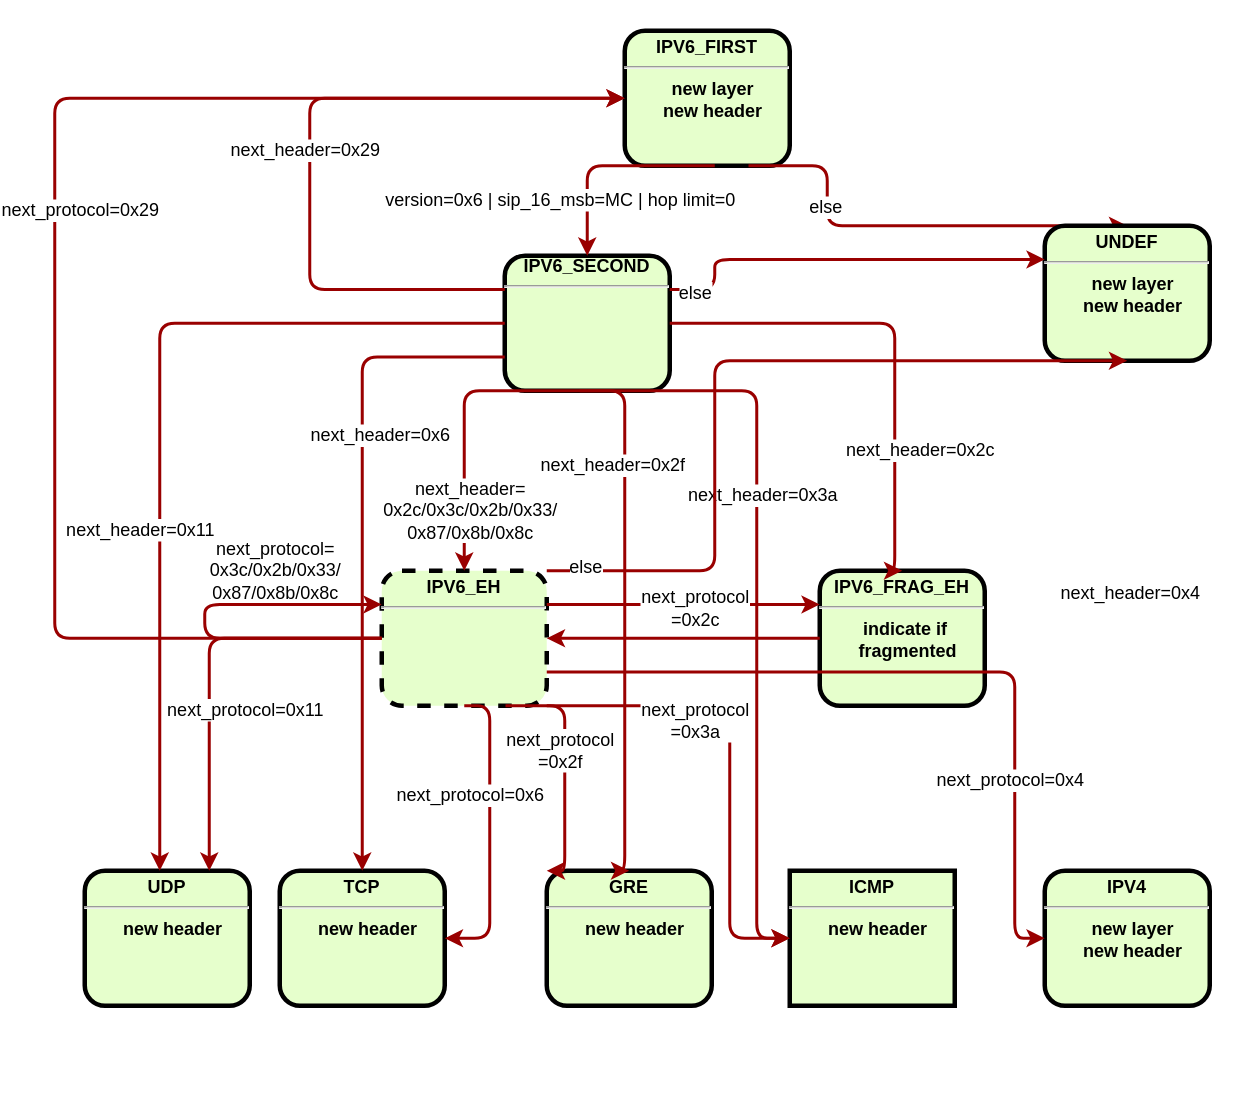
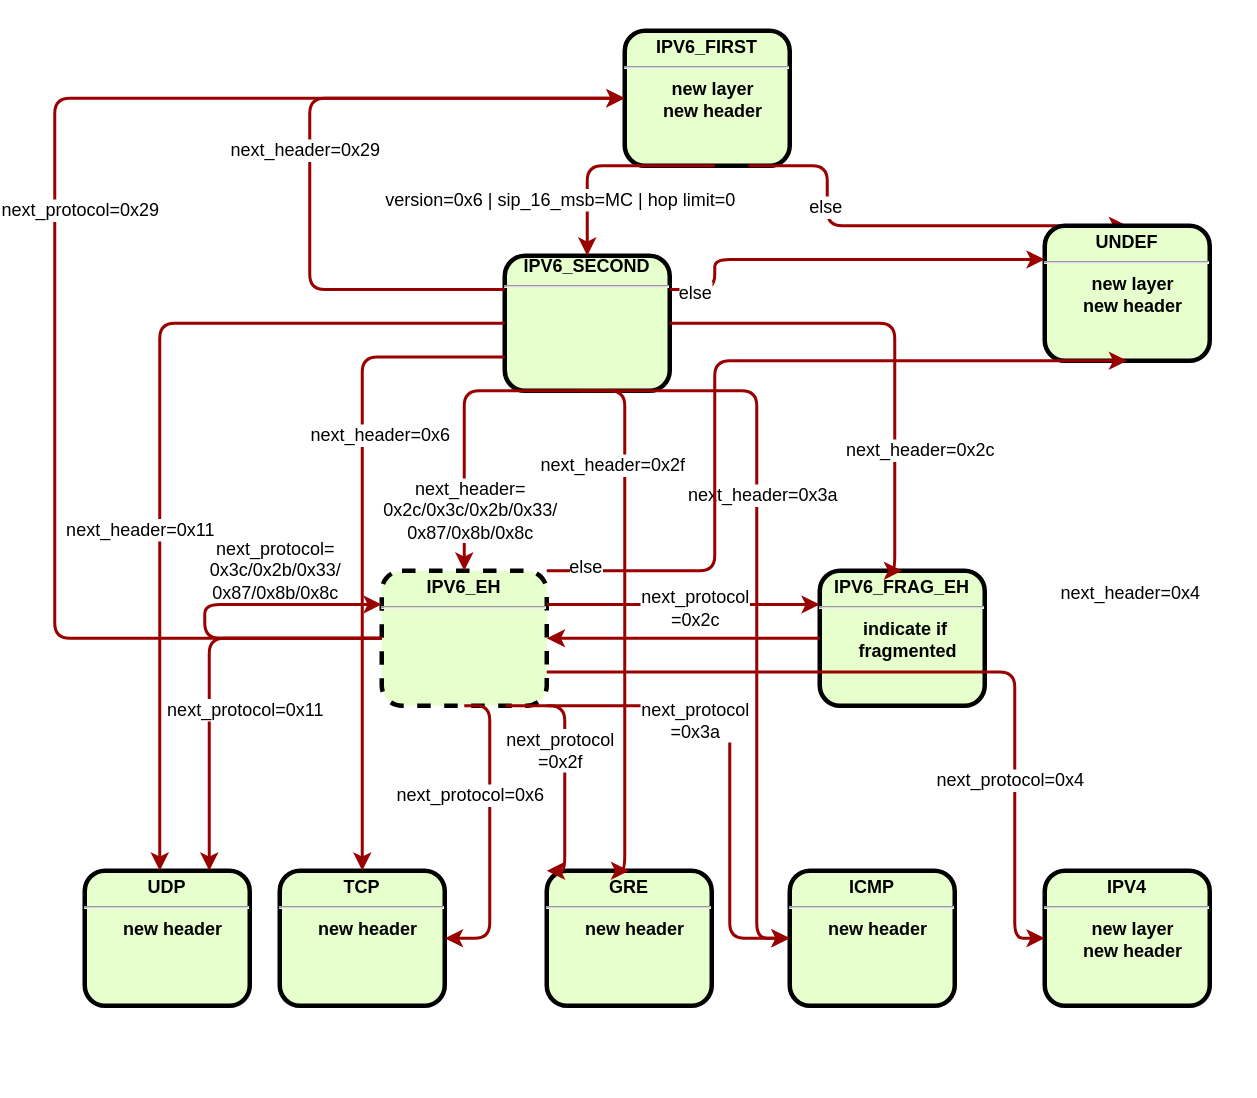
(872, 938) -> (872, 938)
